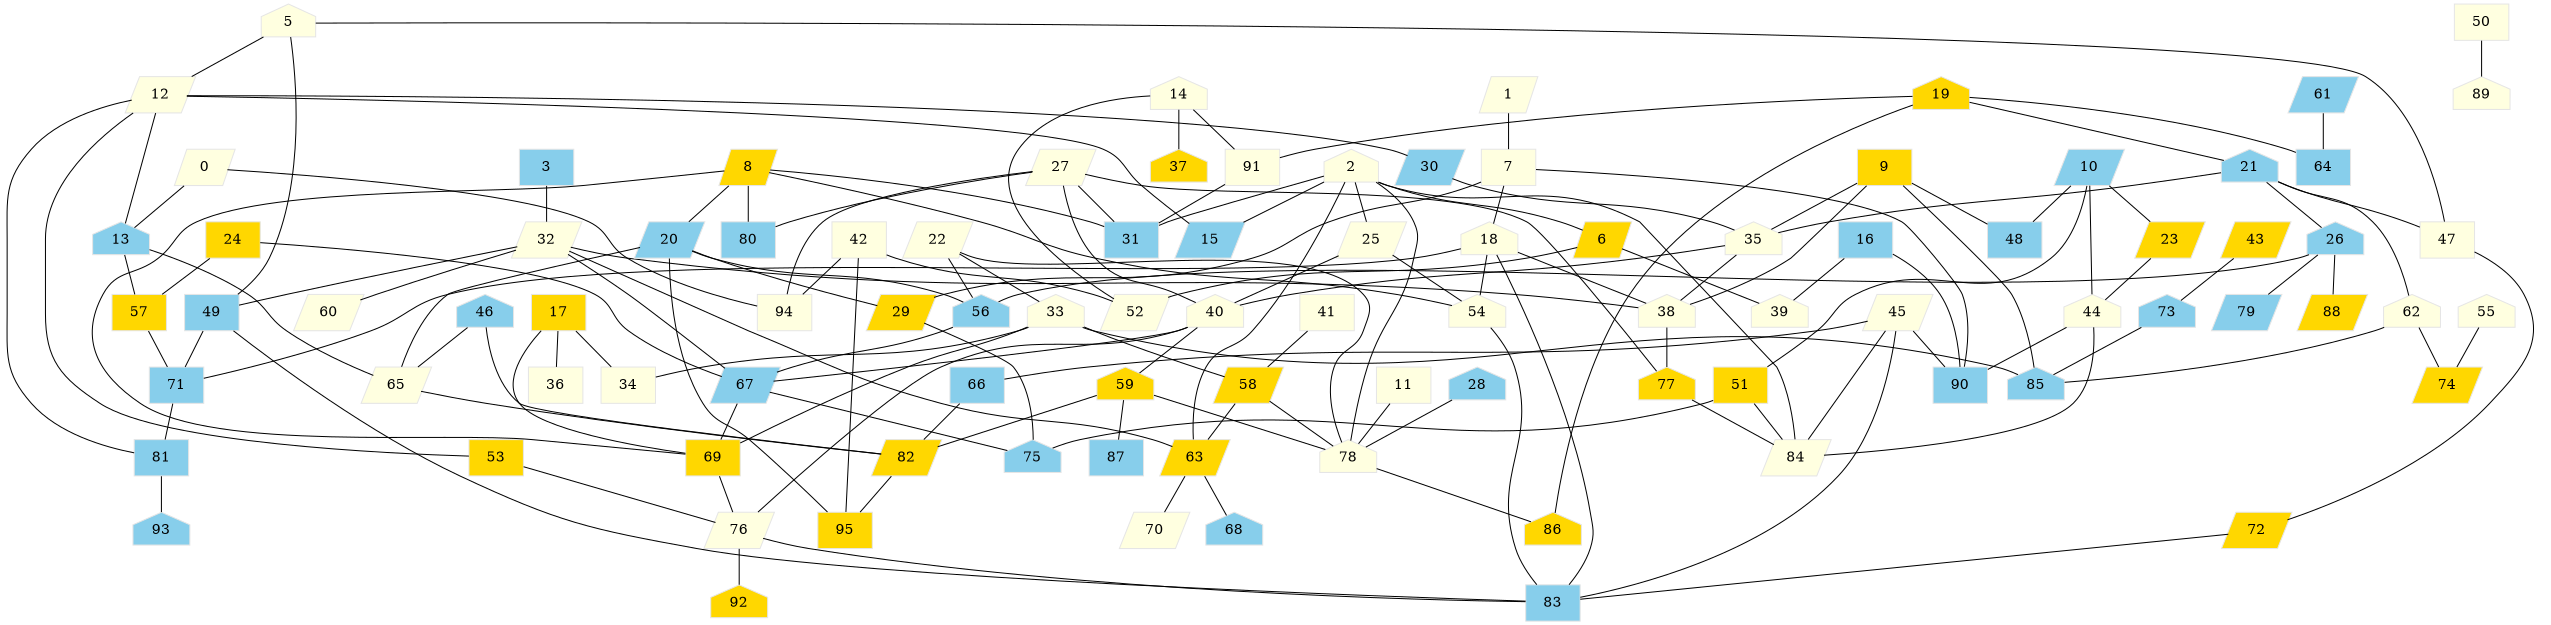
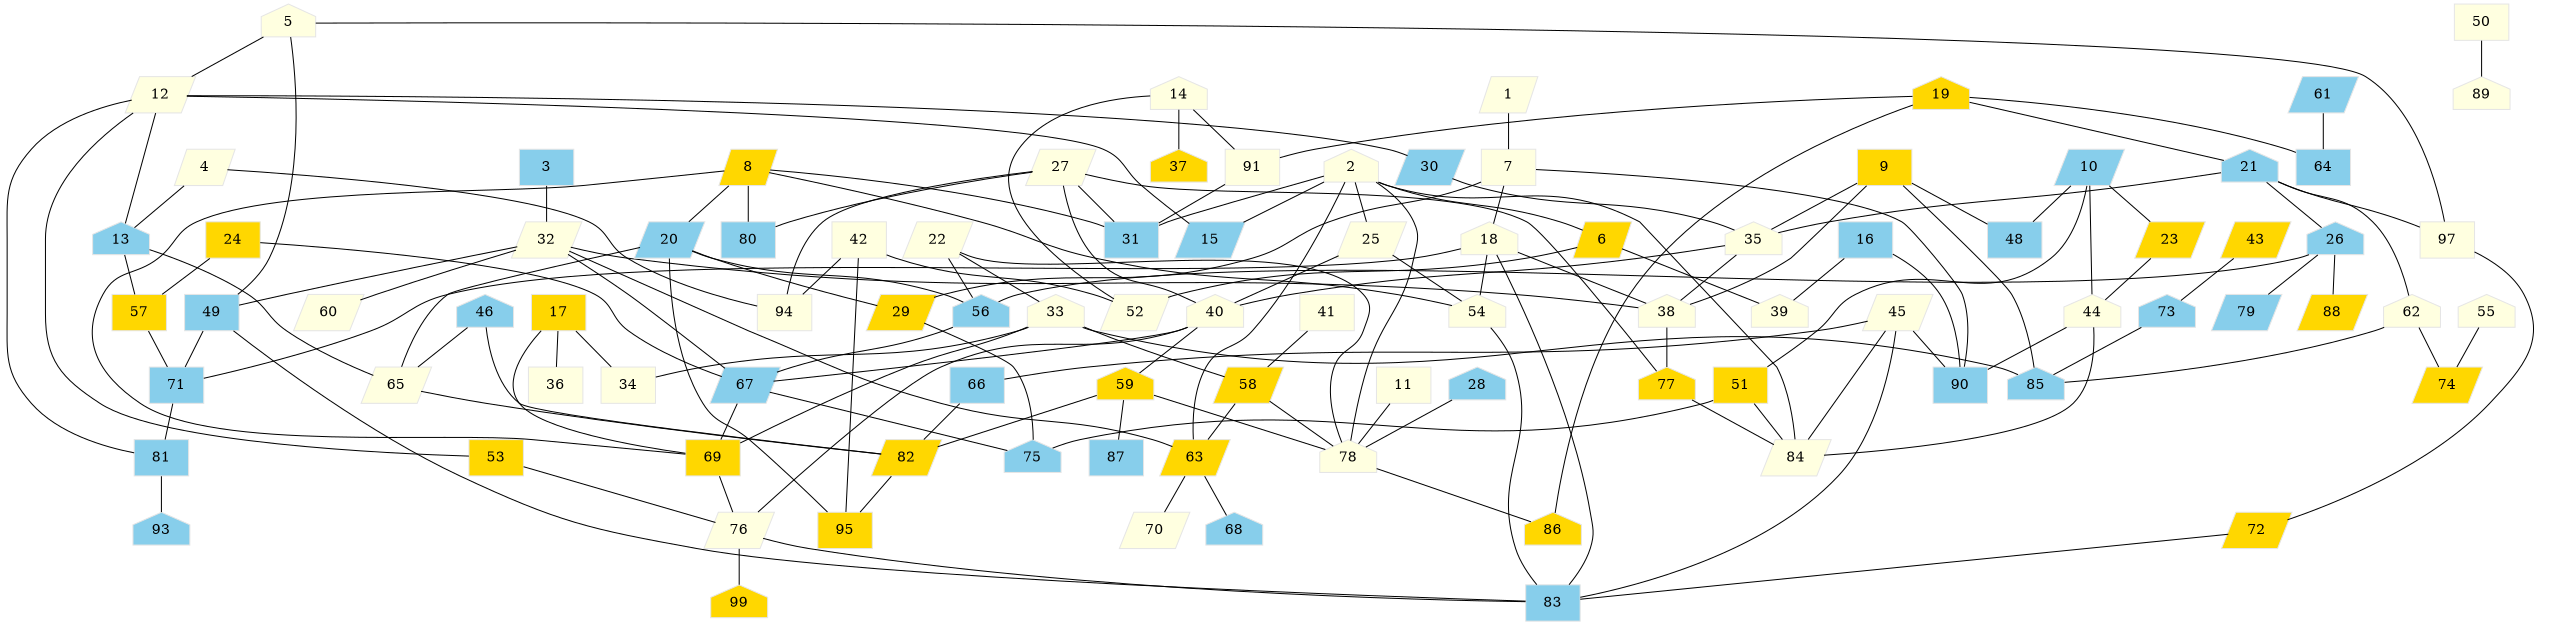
(205, 167) -> (205, 167)
(2447, 240) -> (2447, 240)
(739, 603) -> (739, 603)
